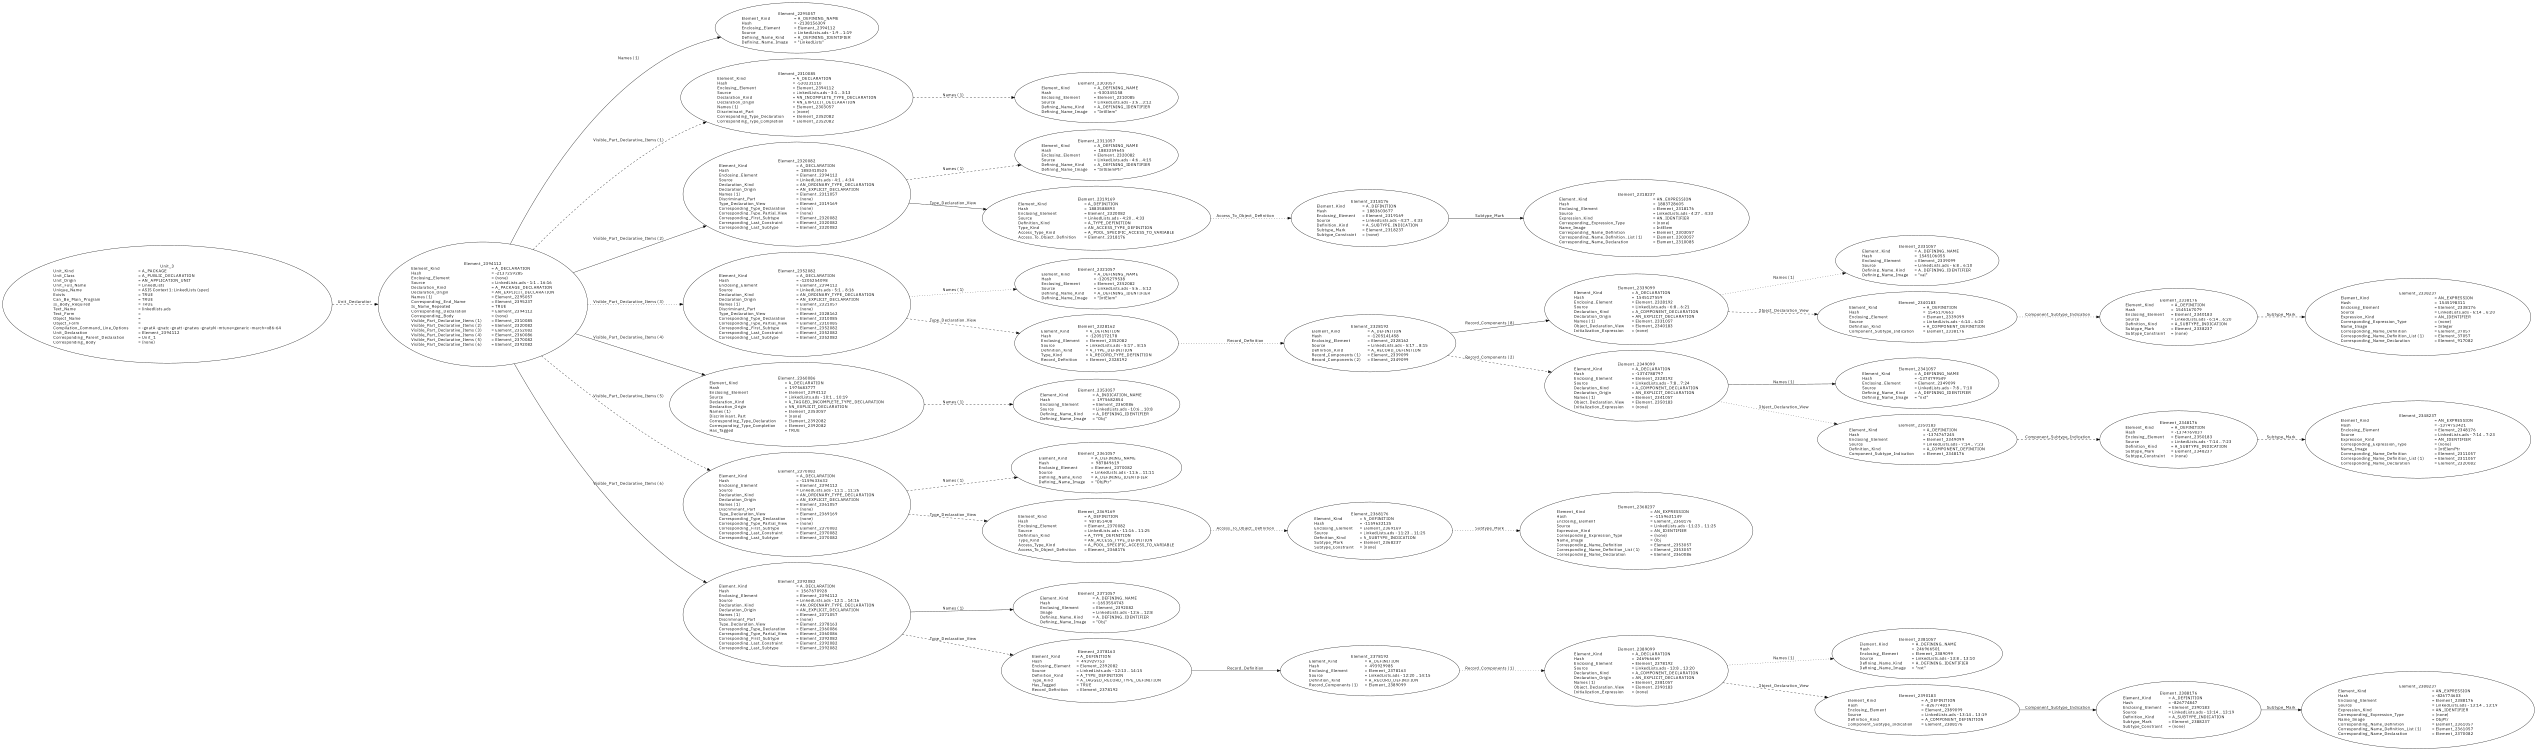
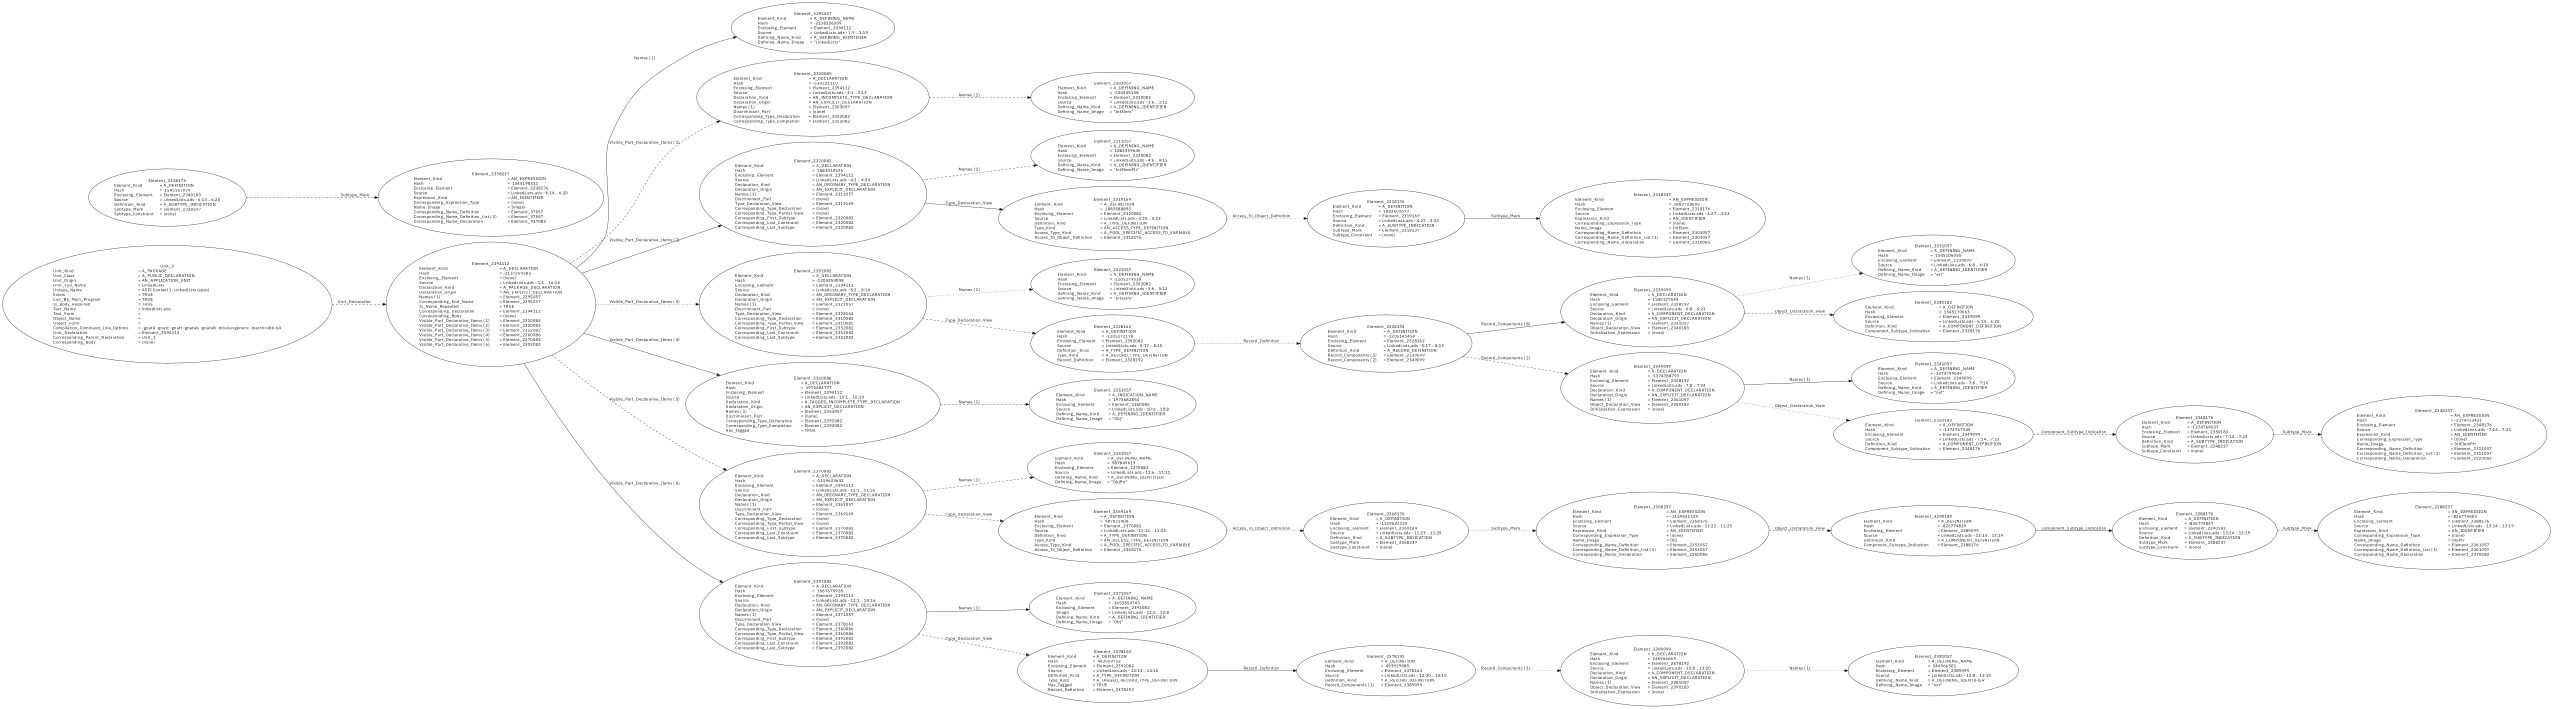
(2057, 317) -> none
(1774, 690) -> (1798, 531)
(2280, 710) -> (2296, 531)
